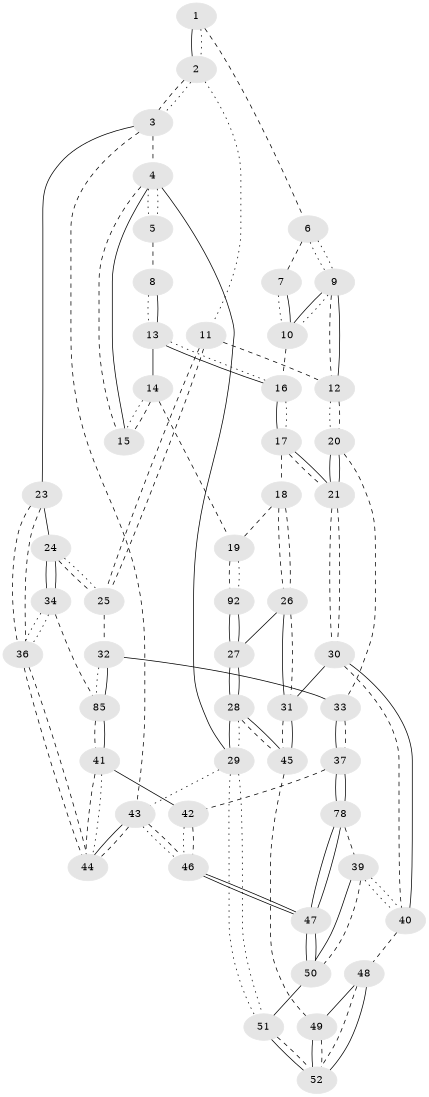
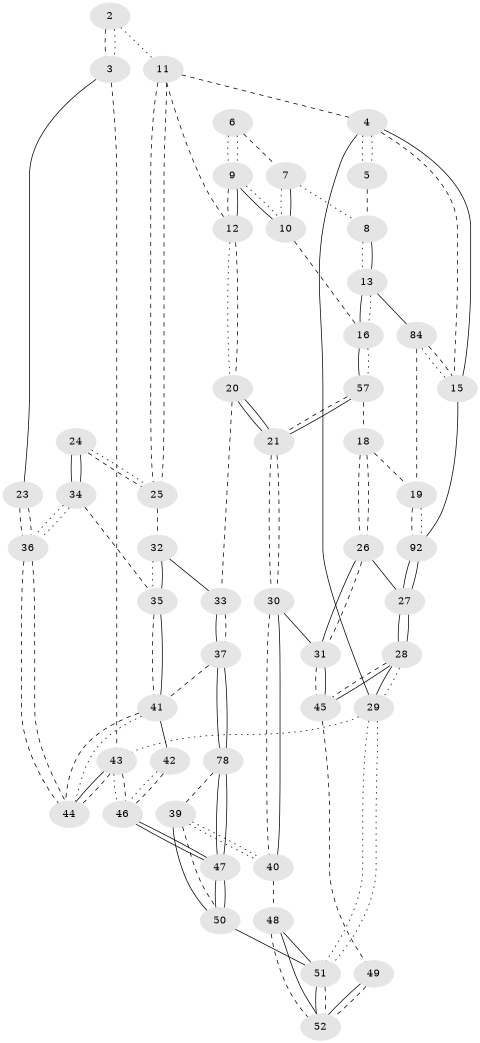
(197, 16) -> none
(153, 149) -> (265, 96)
none -> (324, 201)
(153, 389) -> (417, 335)
(282, 442) -> (364, 389)
none -> (453, 472)
(47, 522) -> none
(100, 708) -> (157, 601)
(266, 791) -> (189, 681)
(341, 1000) -> (297, 947)
